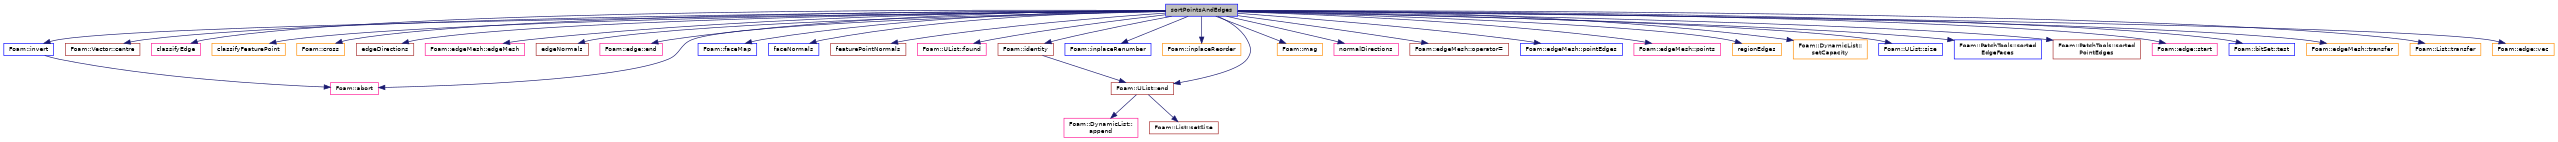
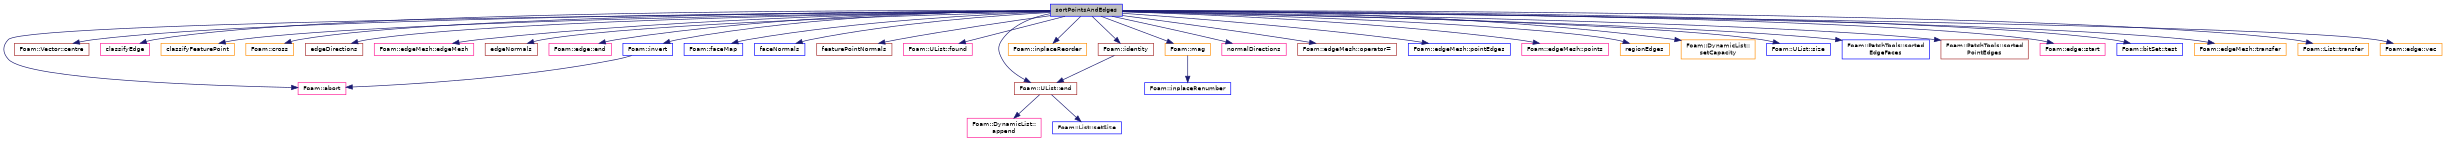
(1158, 29) -> (1188, 66)
(1184, 128) -> (1087, 128)
